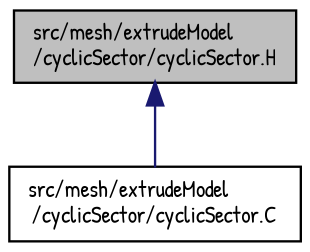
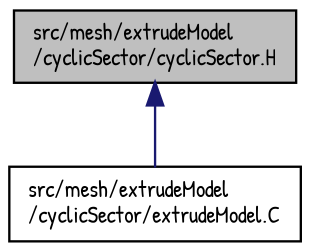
(155, 204) -> (155, 204)
